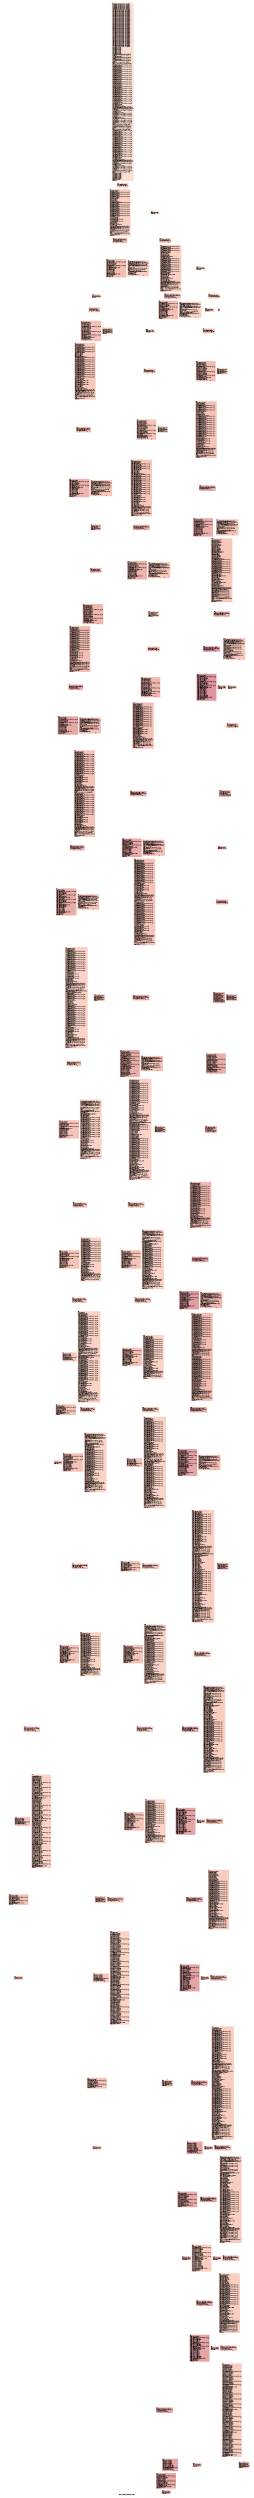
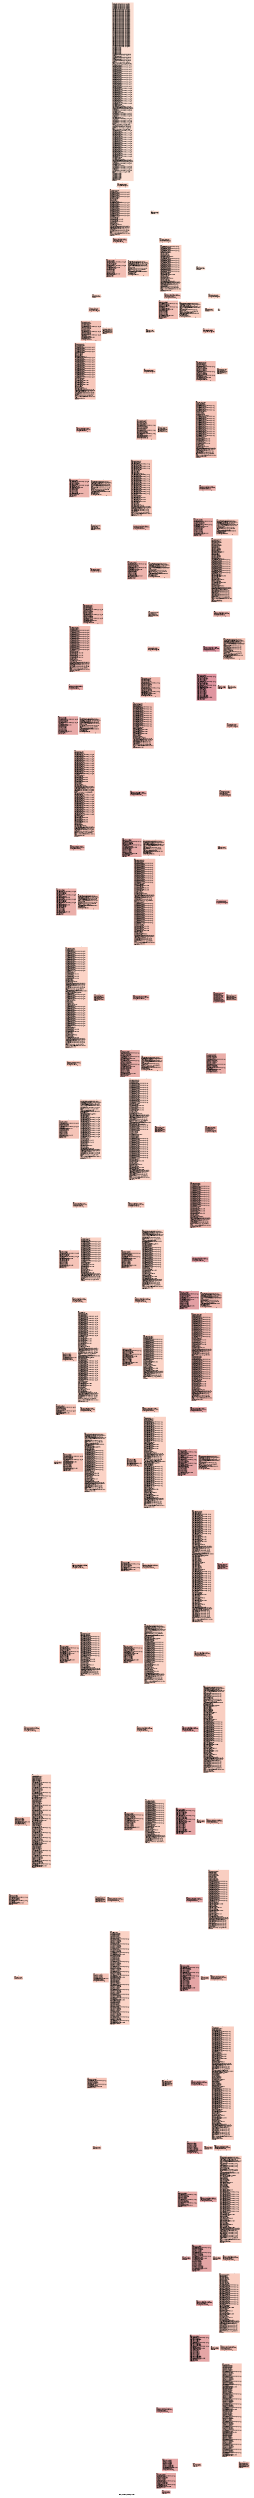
(202, 2258) -> (202, 2258)
